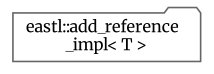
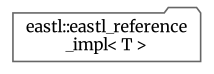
(107, 37) -> (107, 37)
